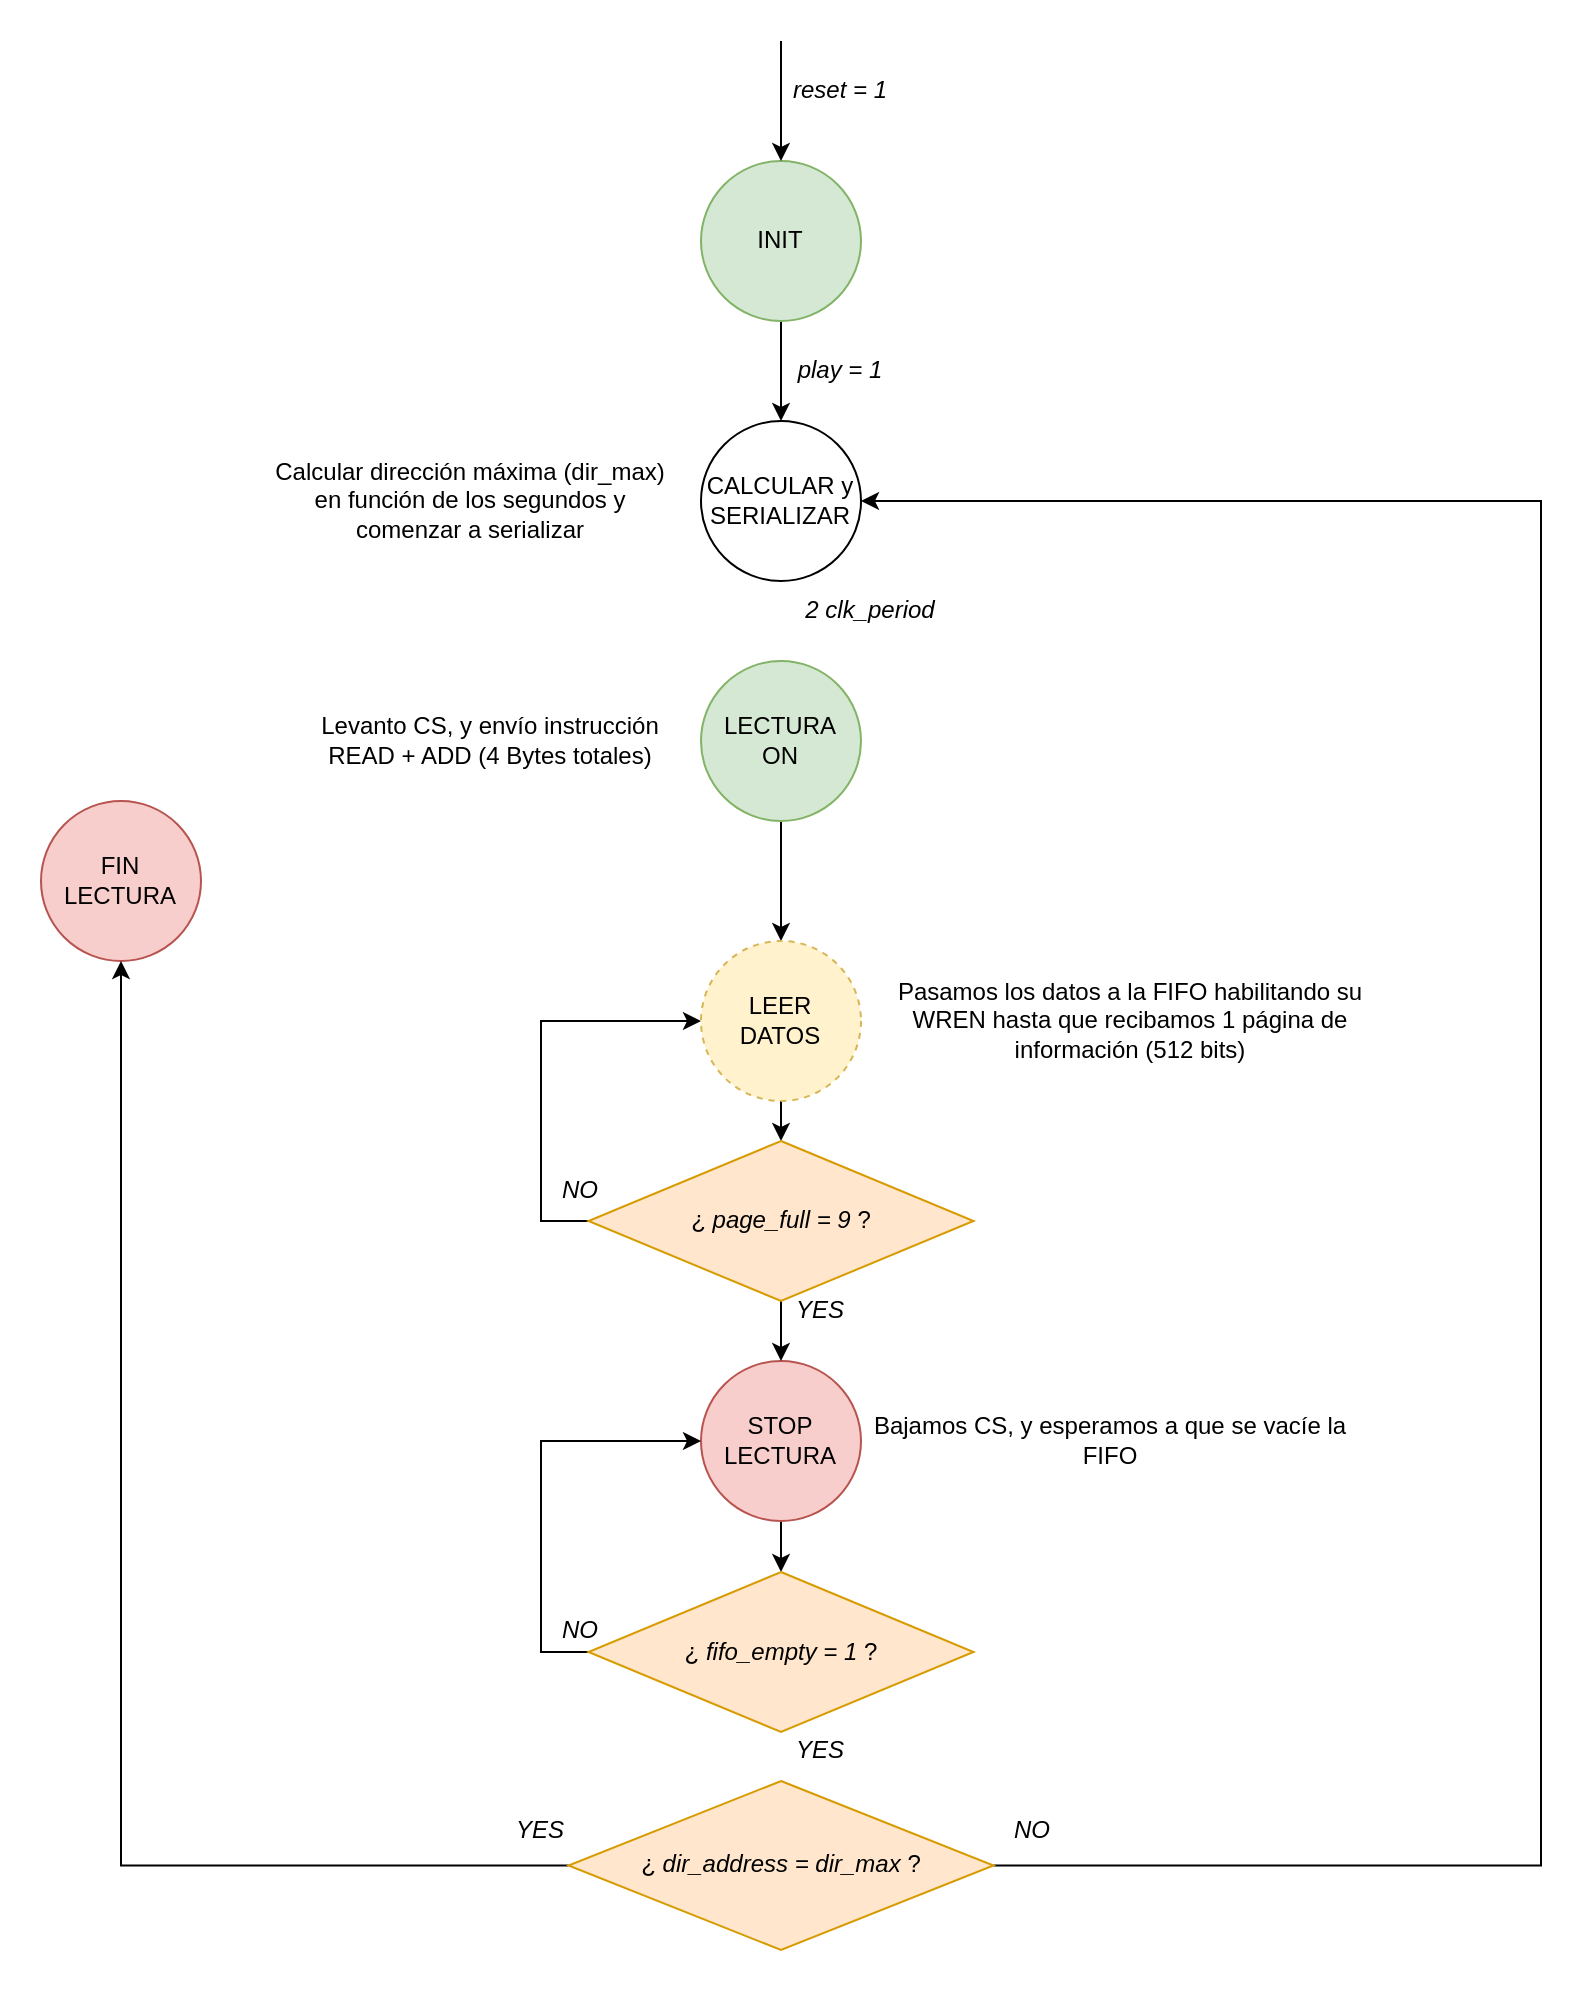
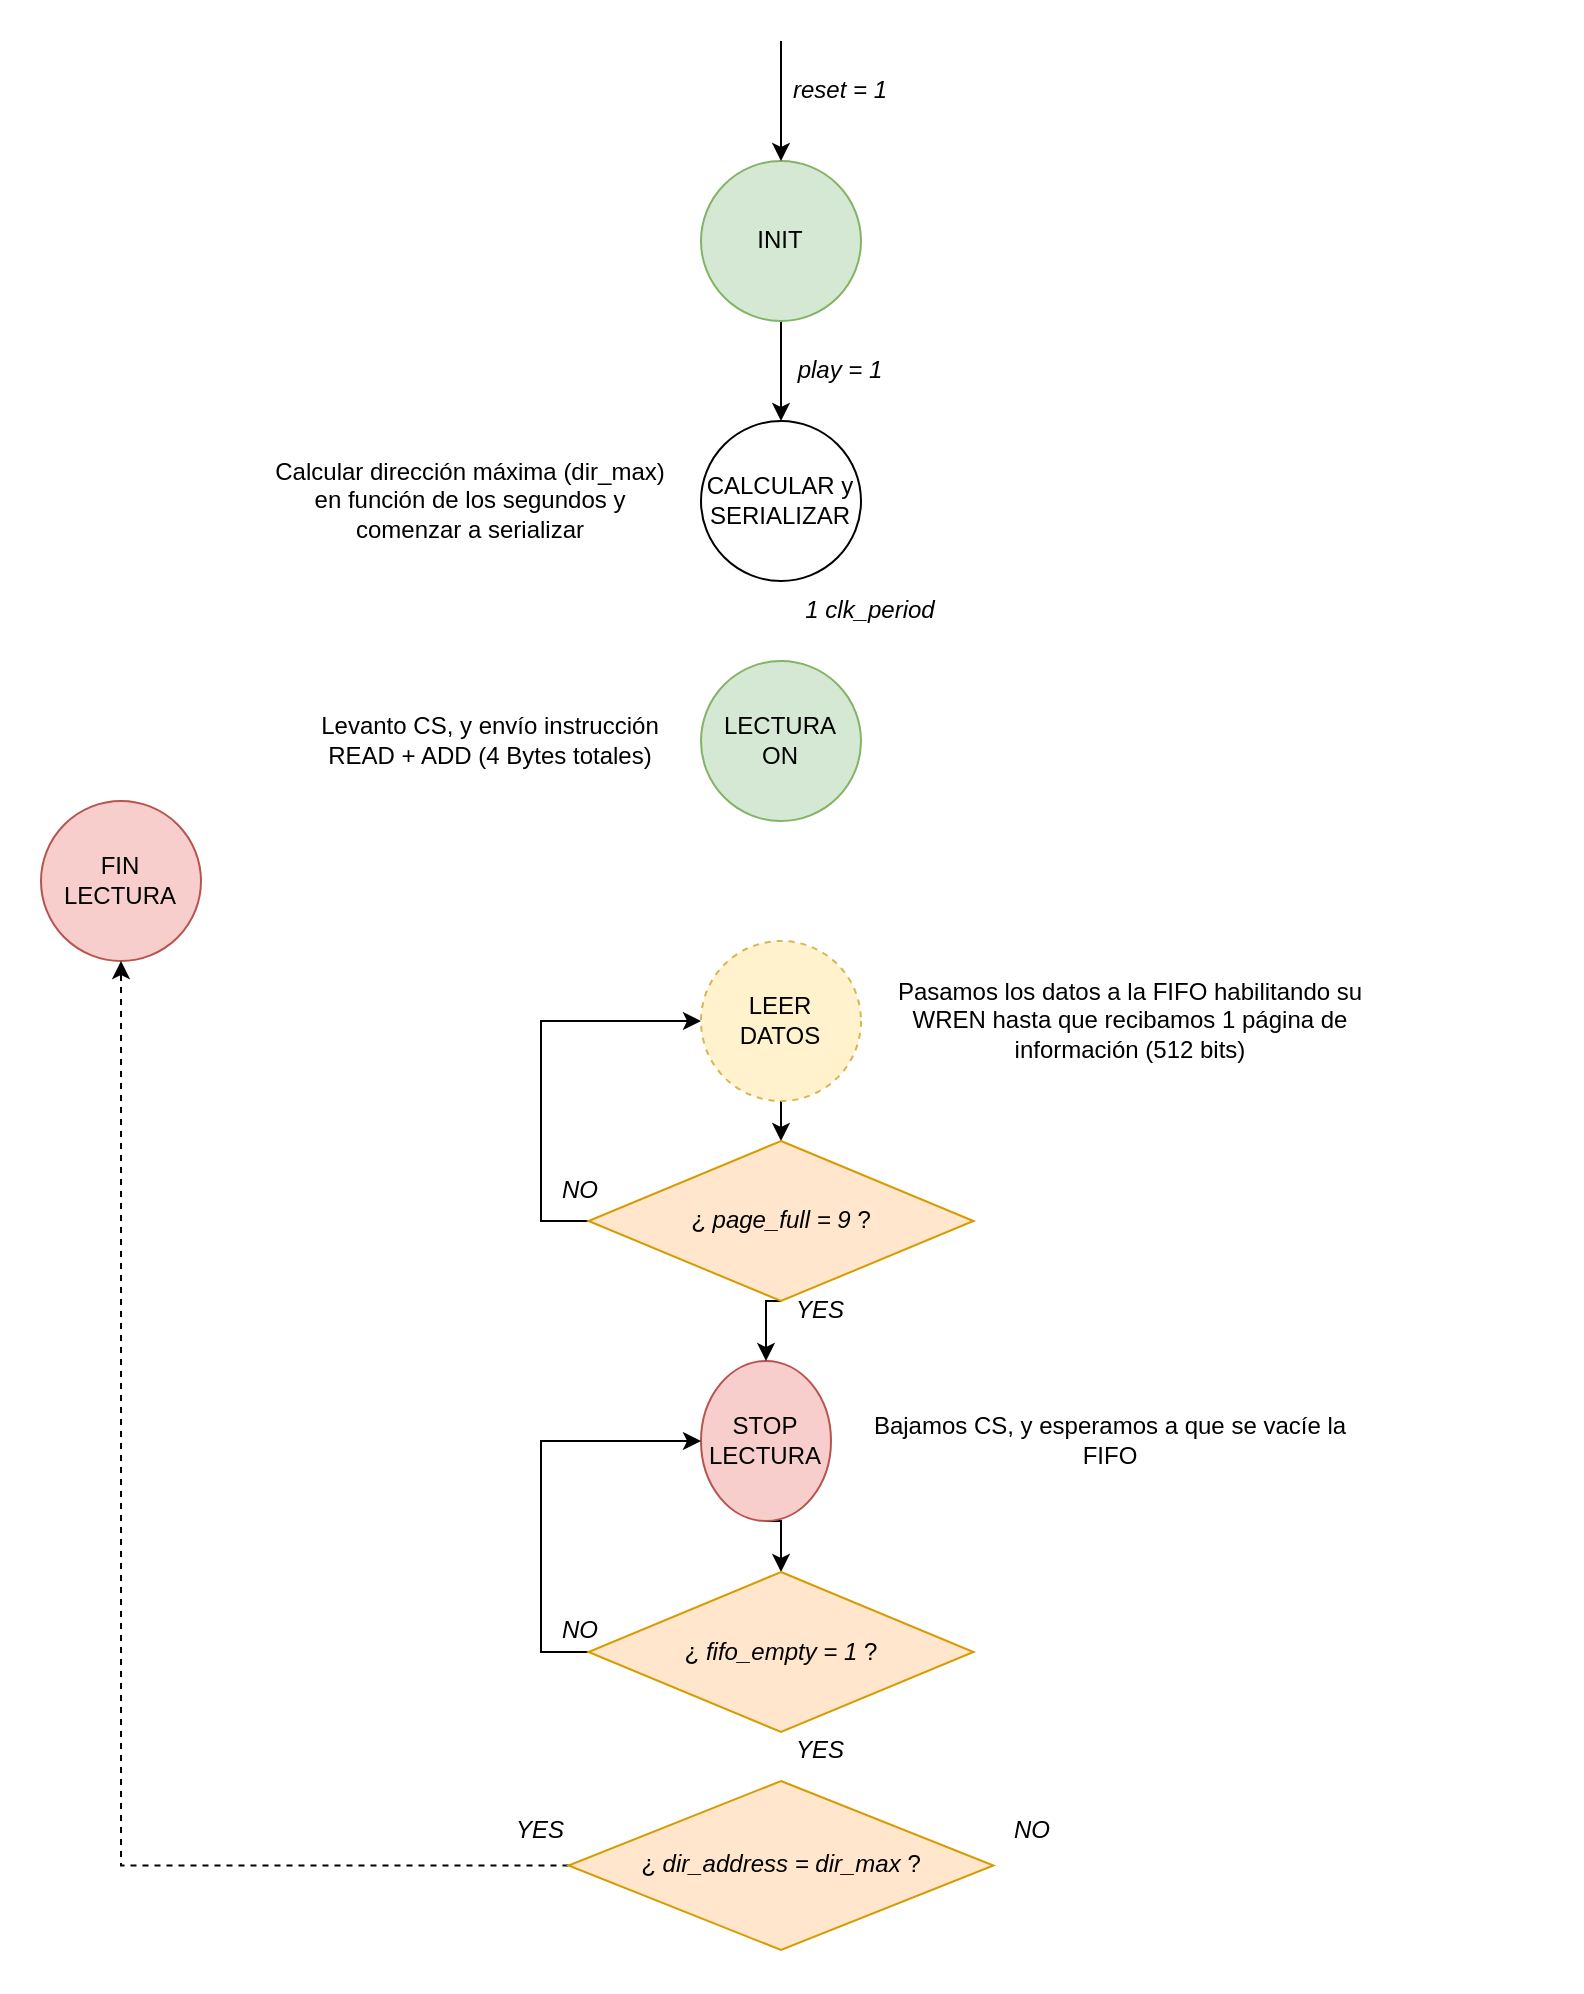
(871, 611) -> (871, 611)
(781, 874) -> none
(1541, 1123) -> none
(781, 1441) -> (766, 1441)
(121, 1643) -> (121, 1643)
